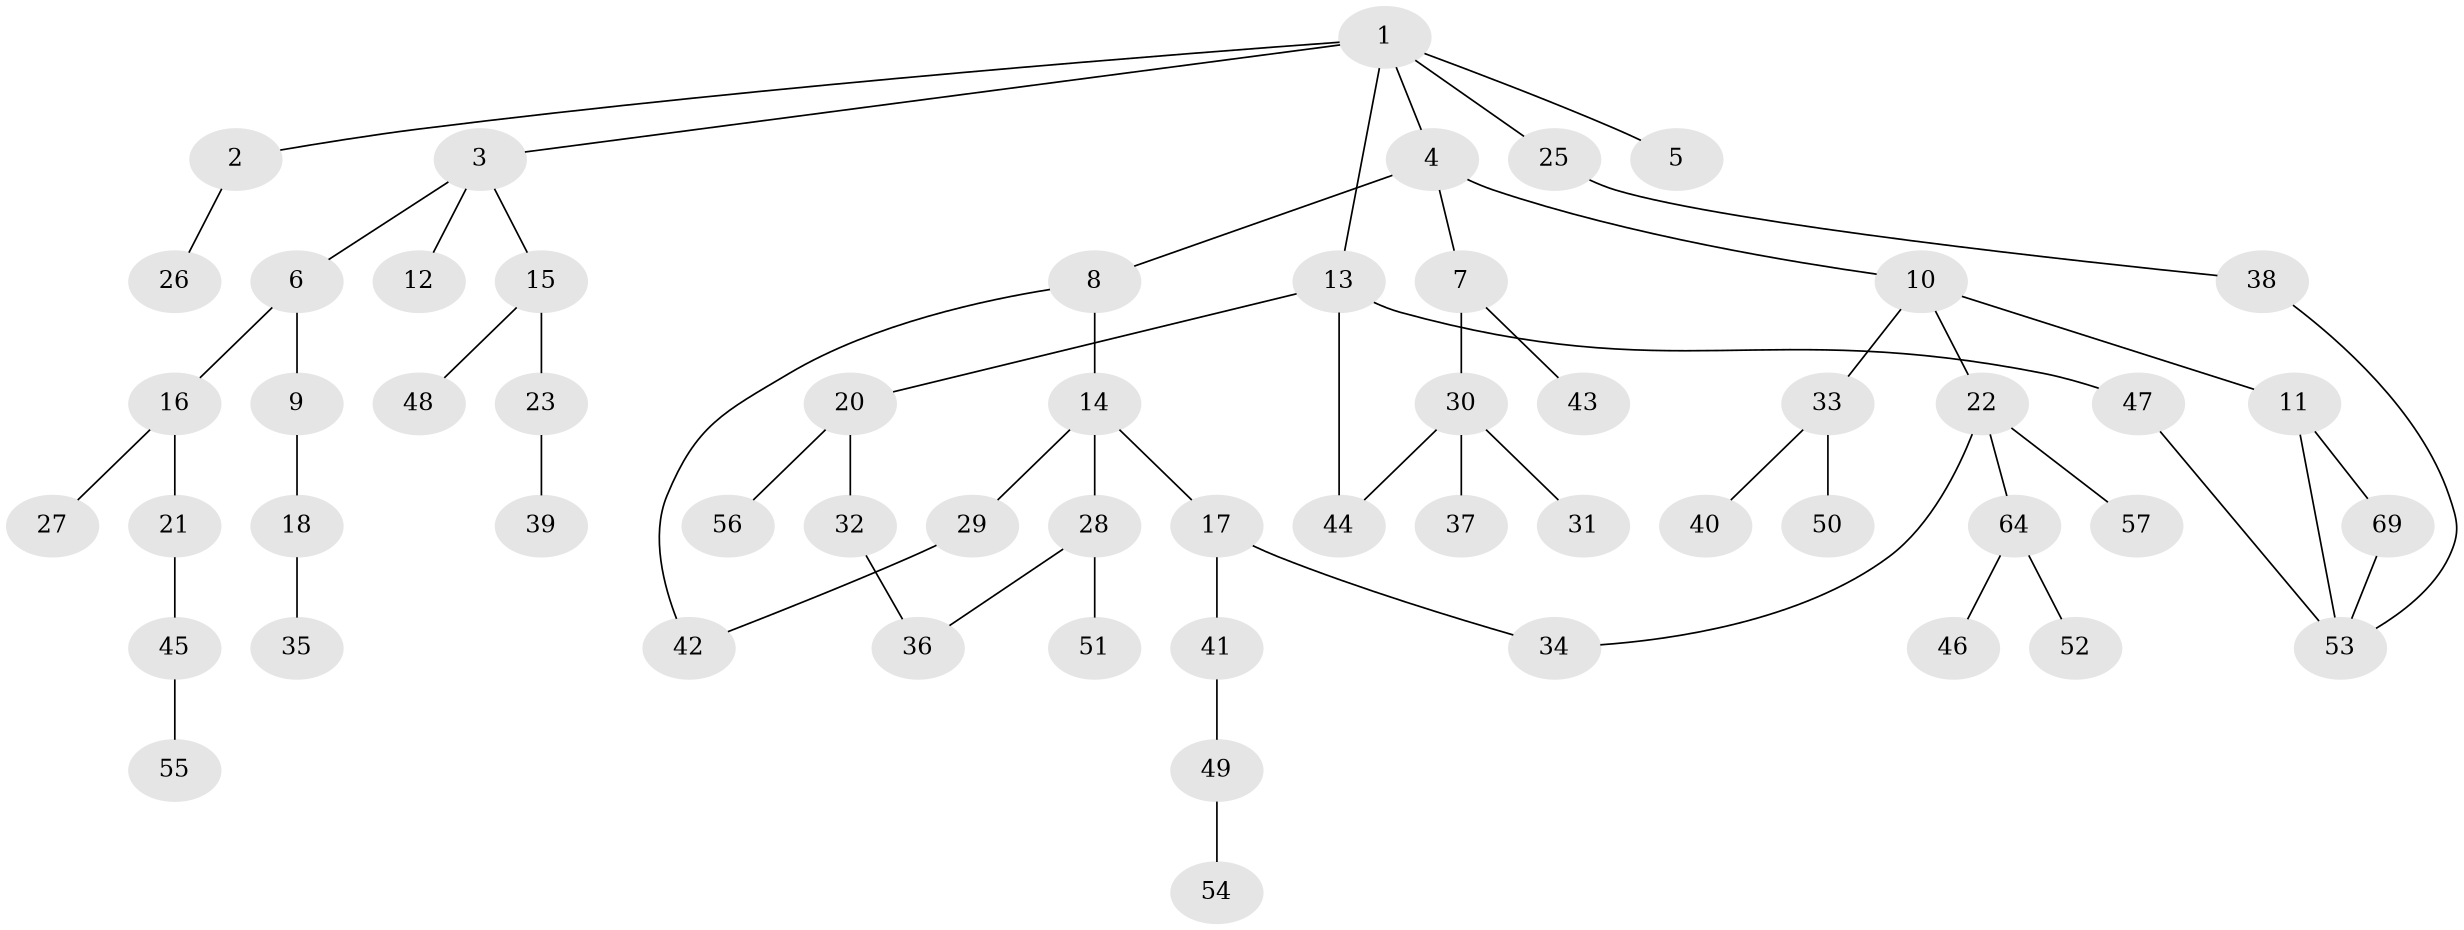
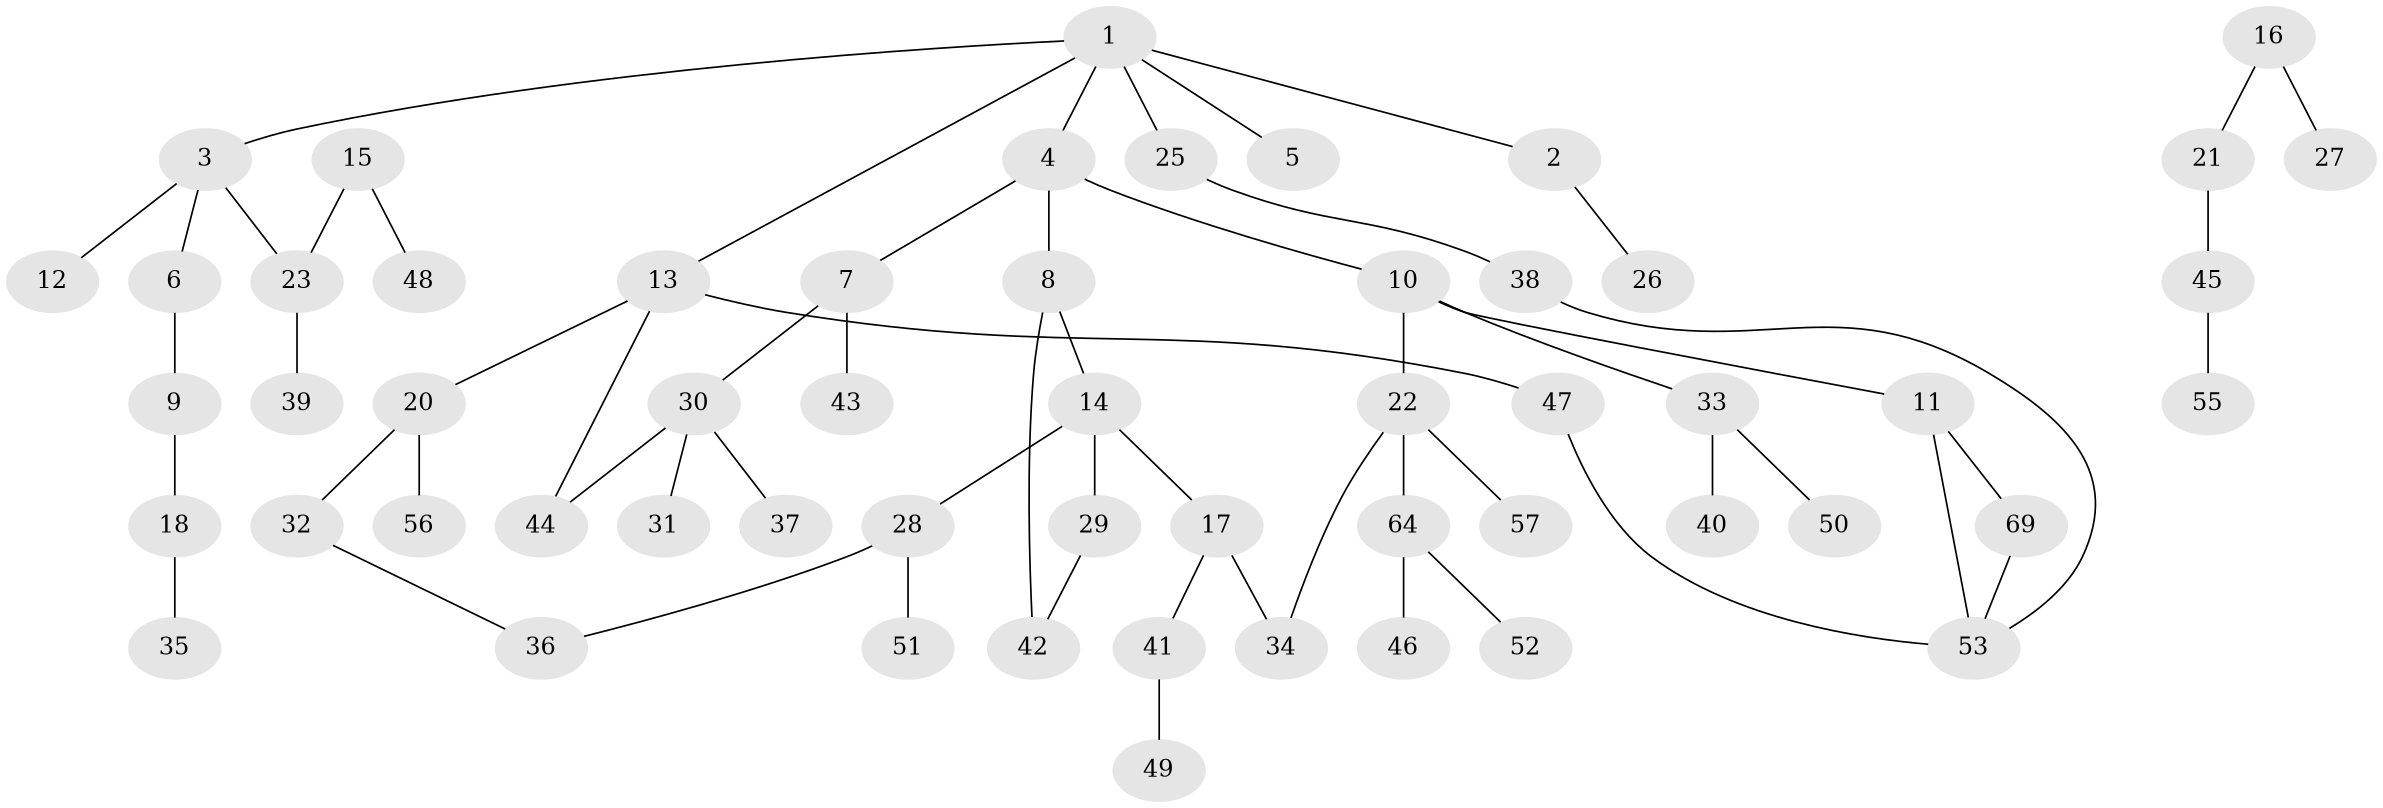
(511, 221) -> (251, 221)
(236, 343) -> none
(1217, 893) -> none
